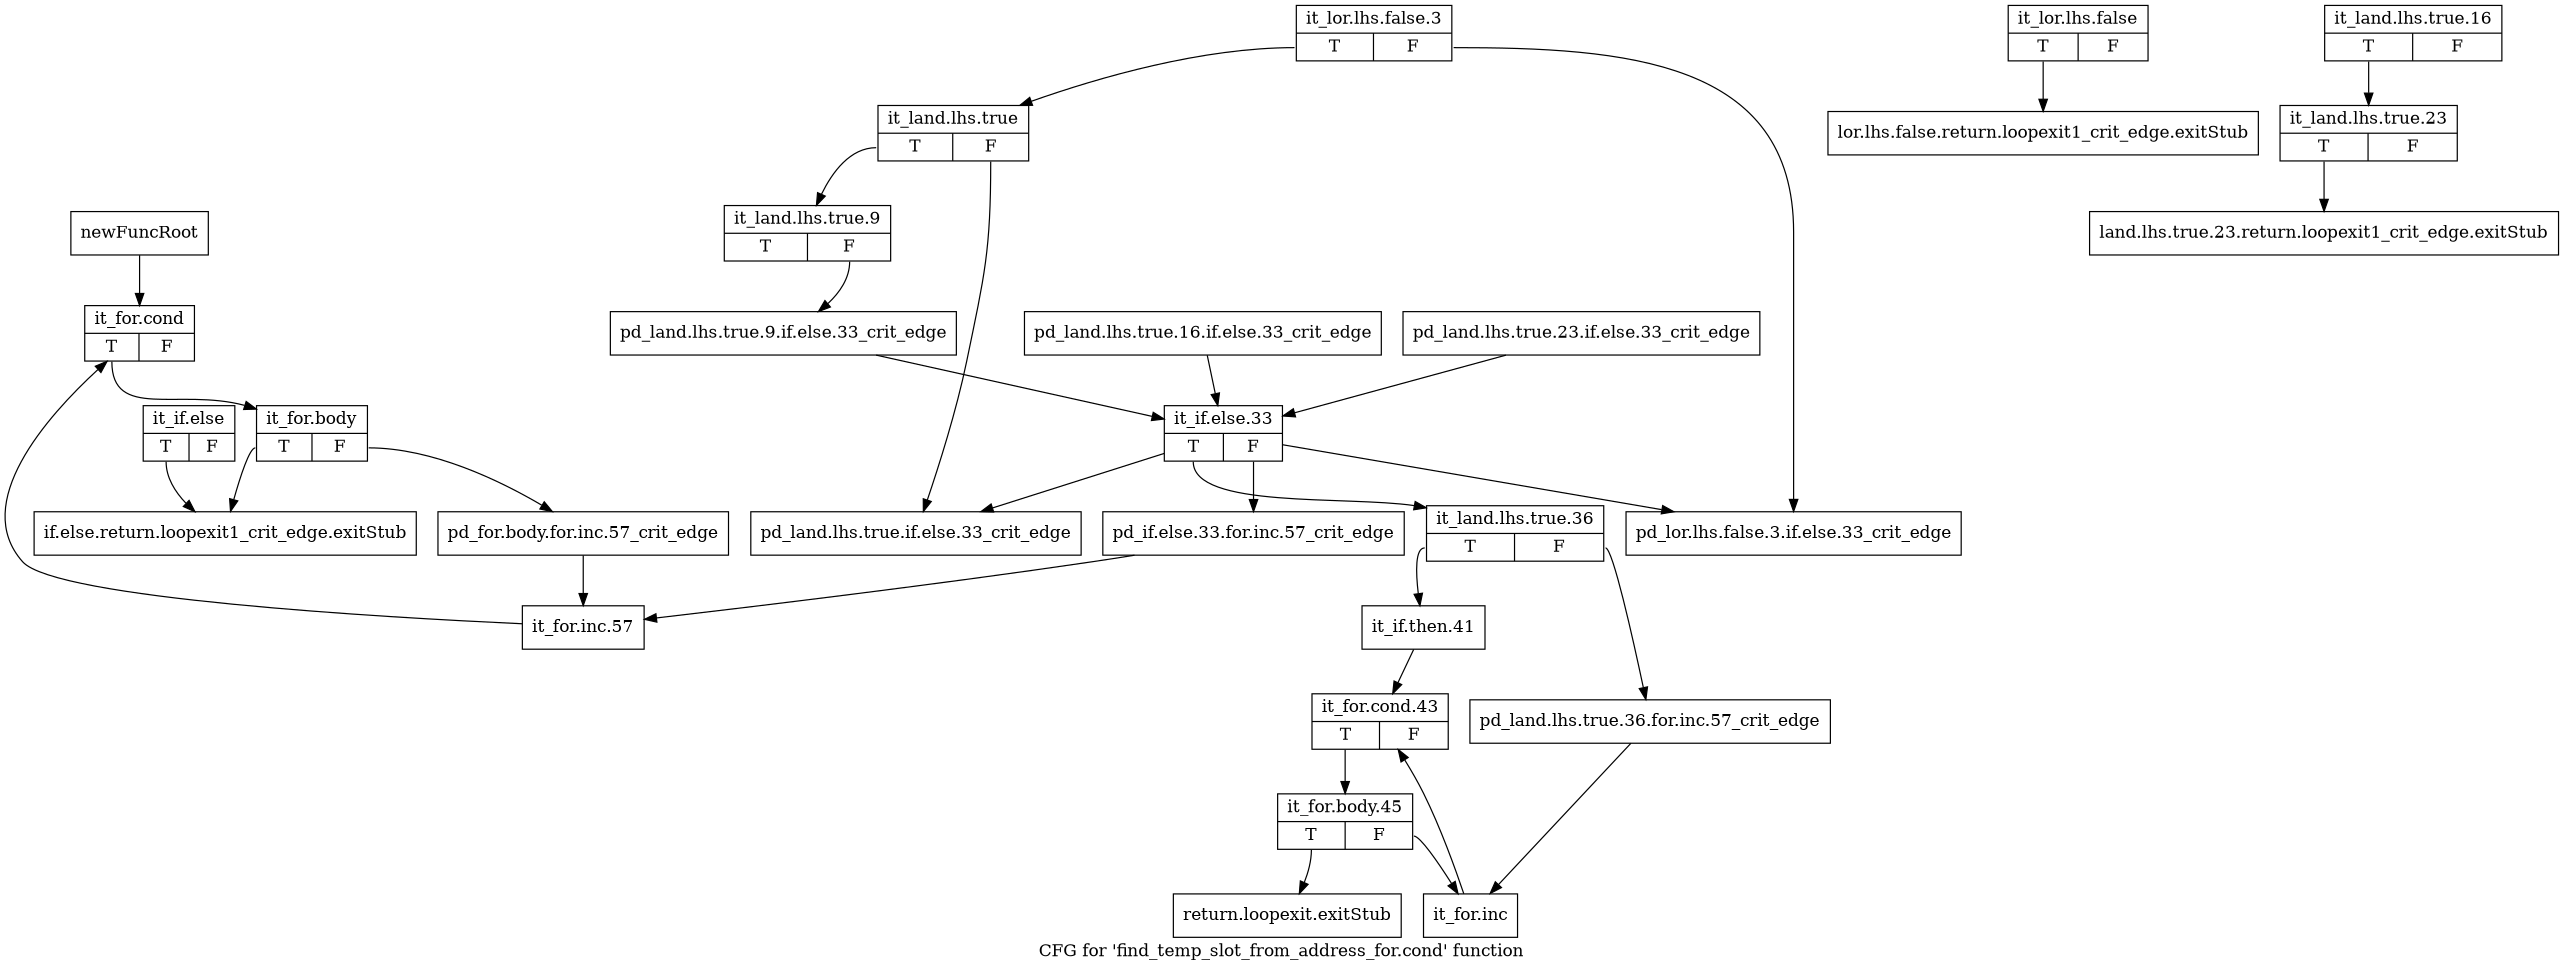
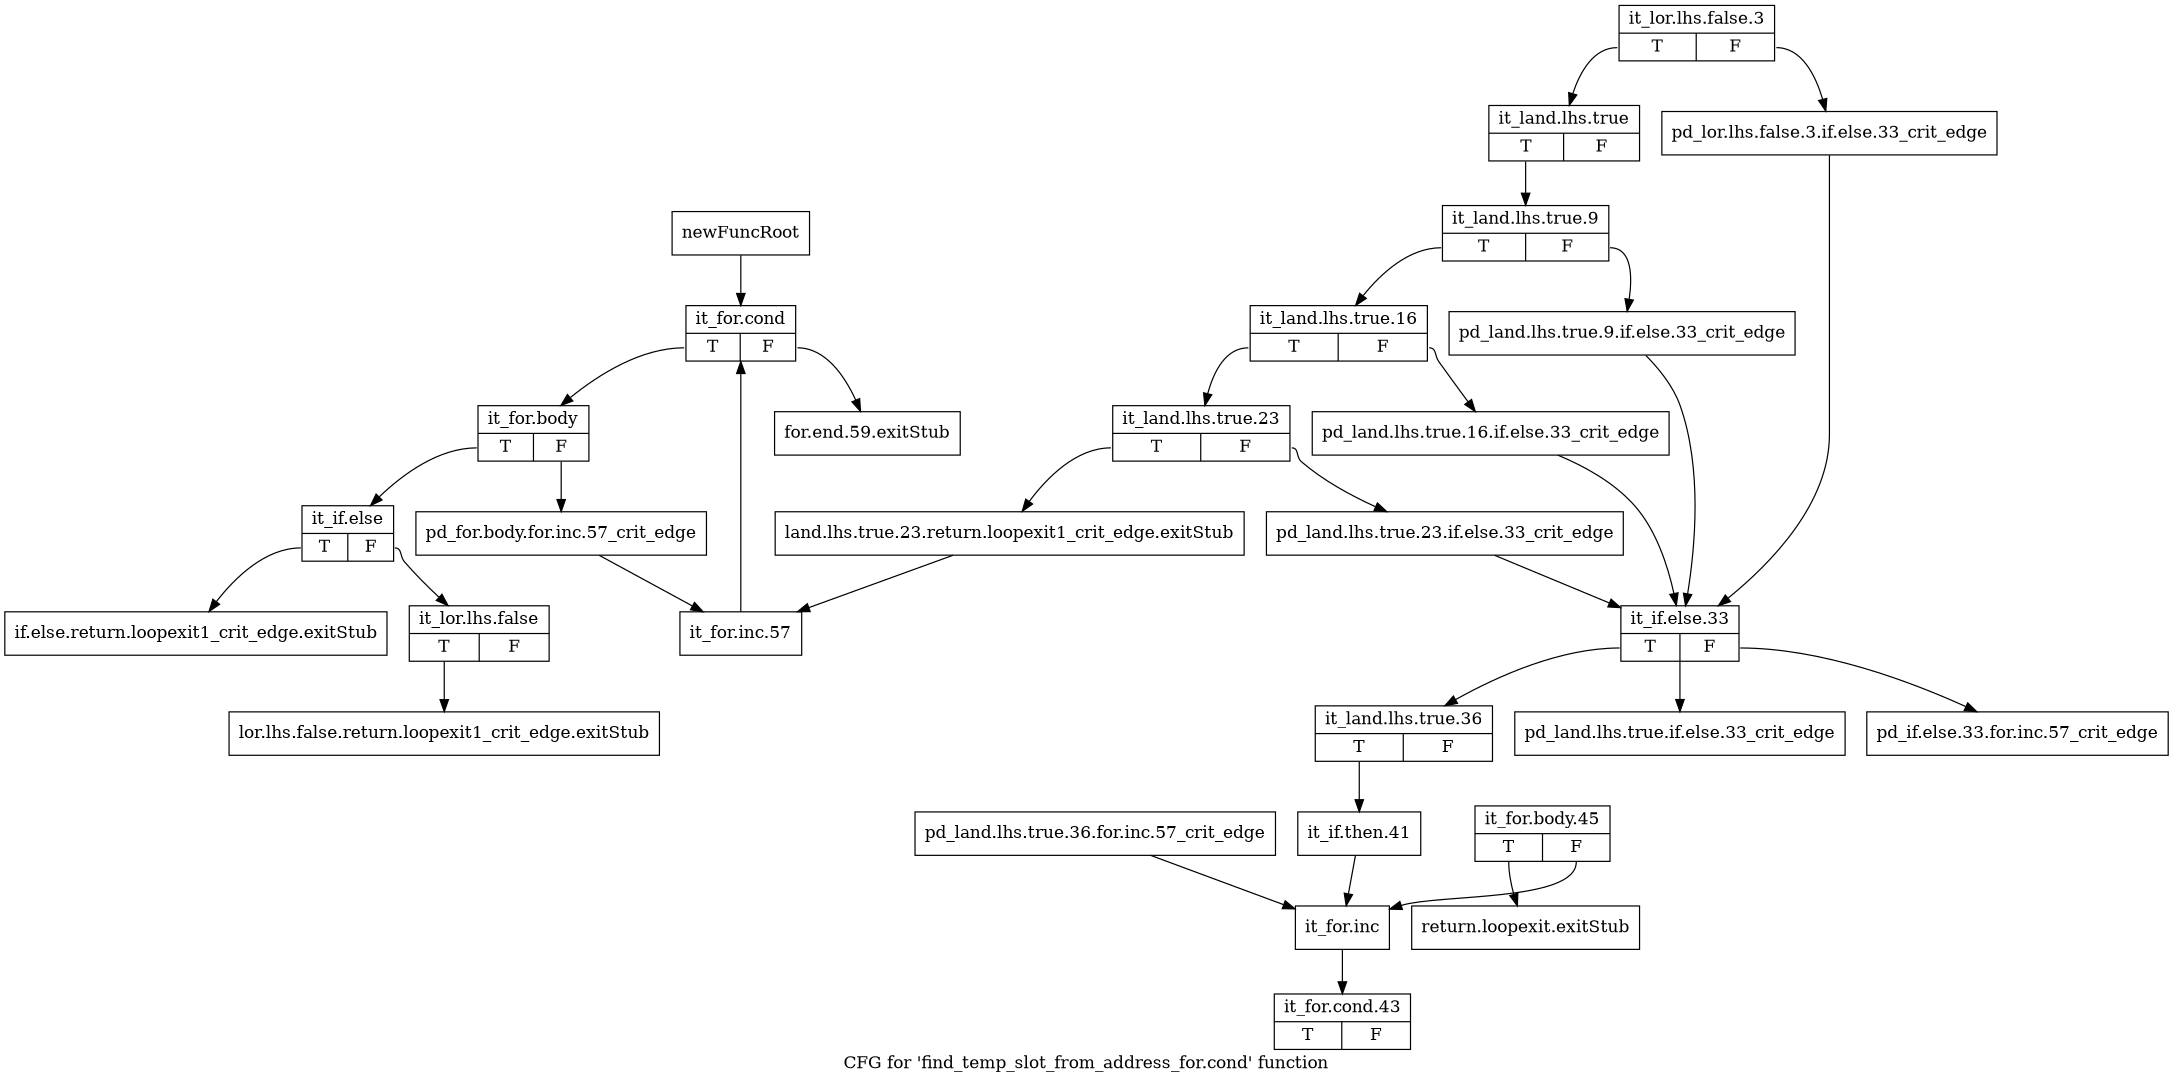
none -> (1397, 263)
(973, 333) -> none
none -> (1448, 374)
none -> (867, 433)
(242, 472) -> (424, 463)
(1472, 477) -> (1829, 394)
none -> (1329, 482)
none -> (415, 573)
(896, 589) -> (881, 581)
(1627, 617) -> none
(1406, 666) -> (1352, 875)
(1345, 766) -> none
